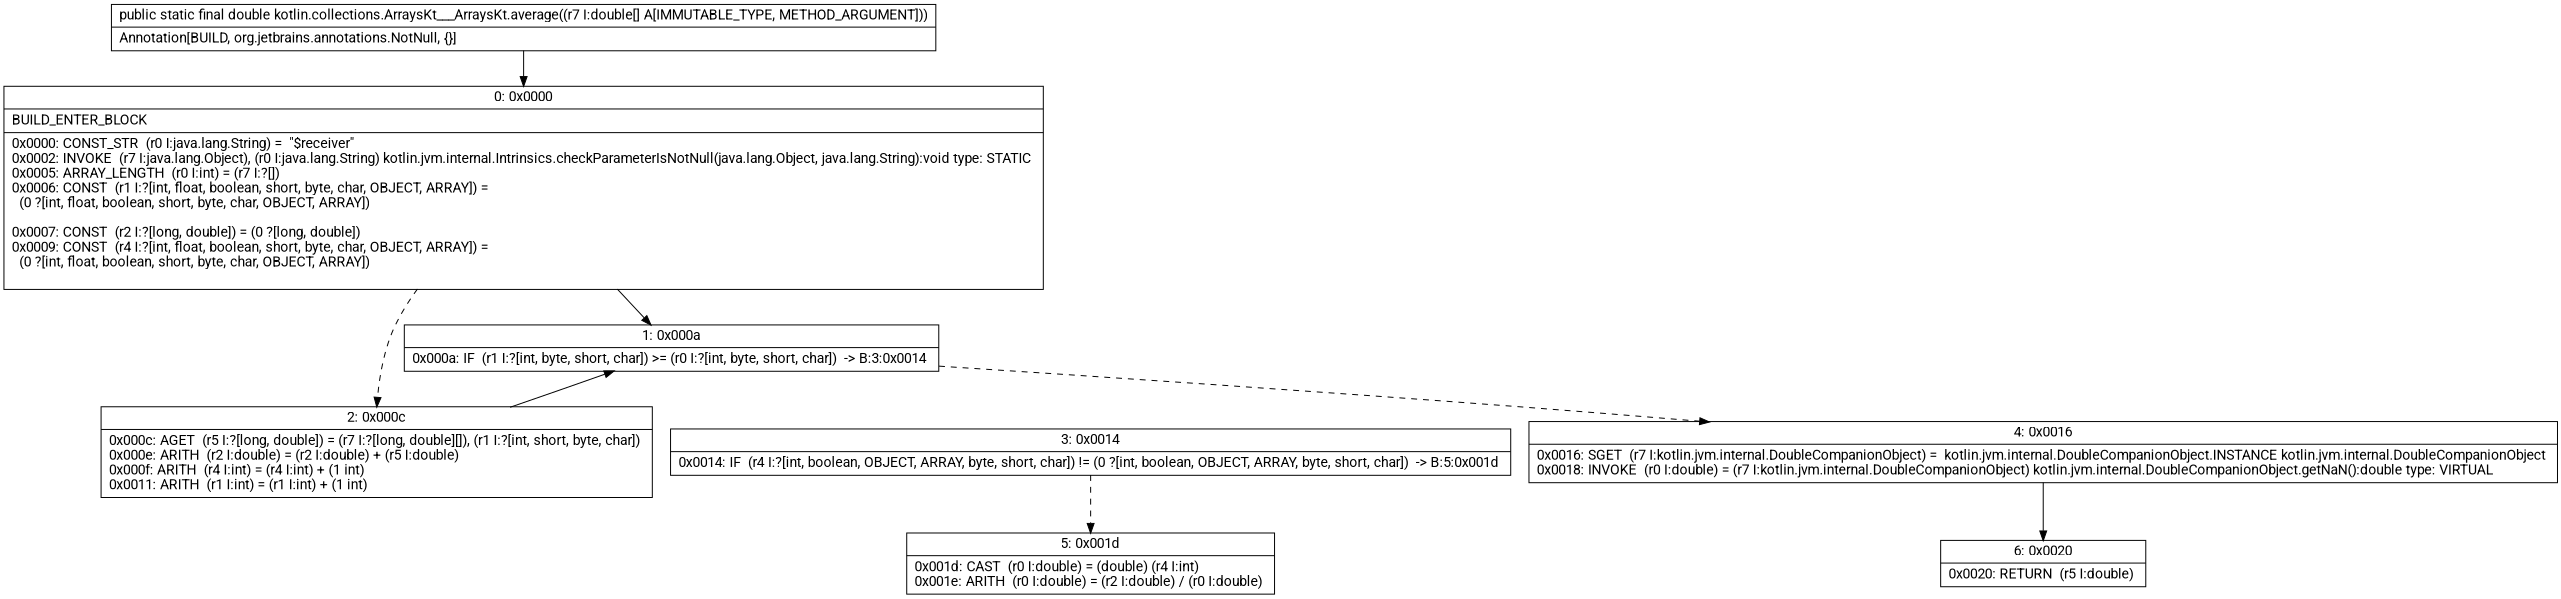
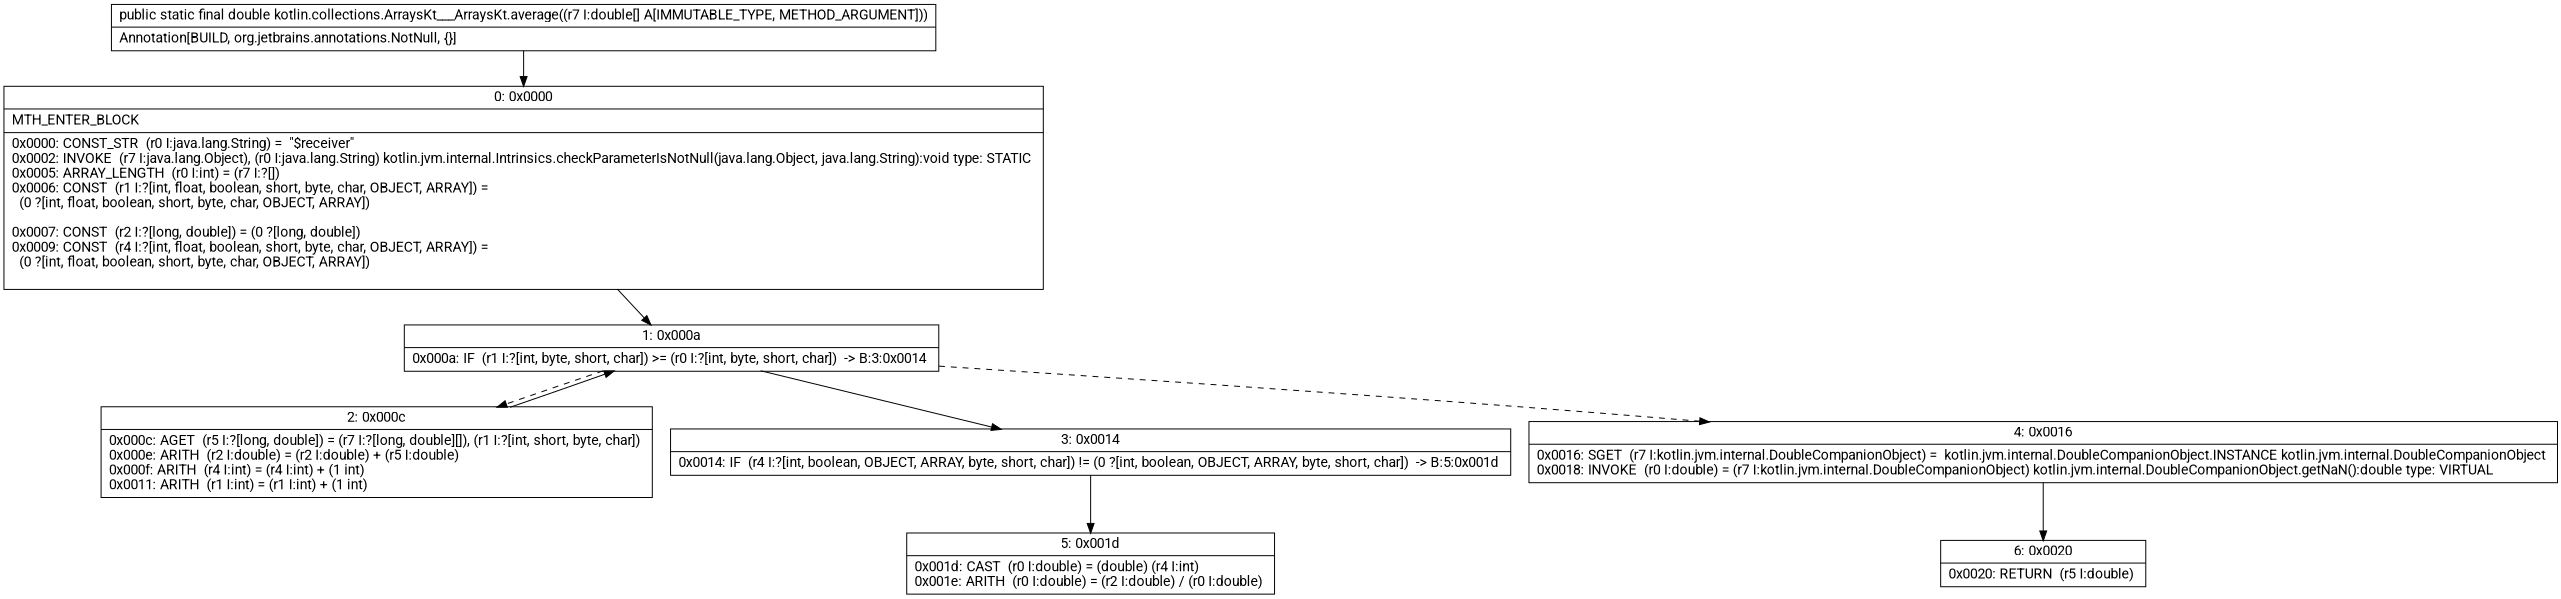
(80, 120) -> (76, 120)
(389, 340) -> (555, 387)
none -> (876, 399)
(1091, 499) -> (1091, 499)
